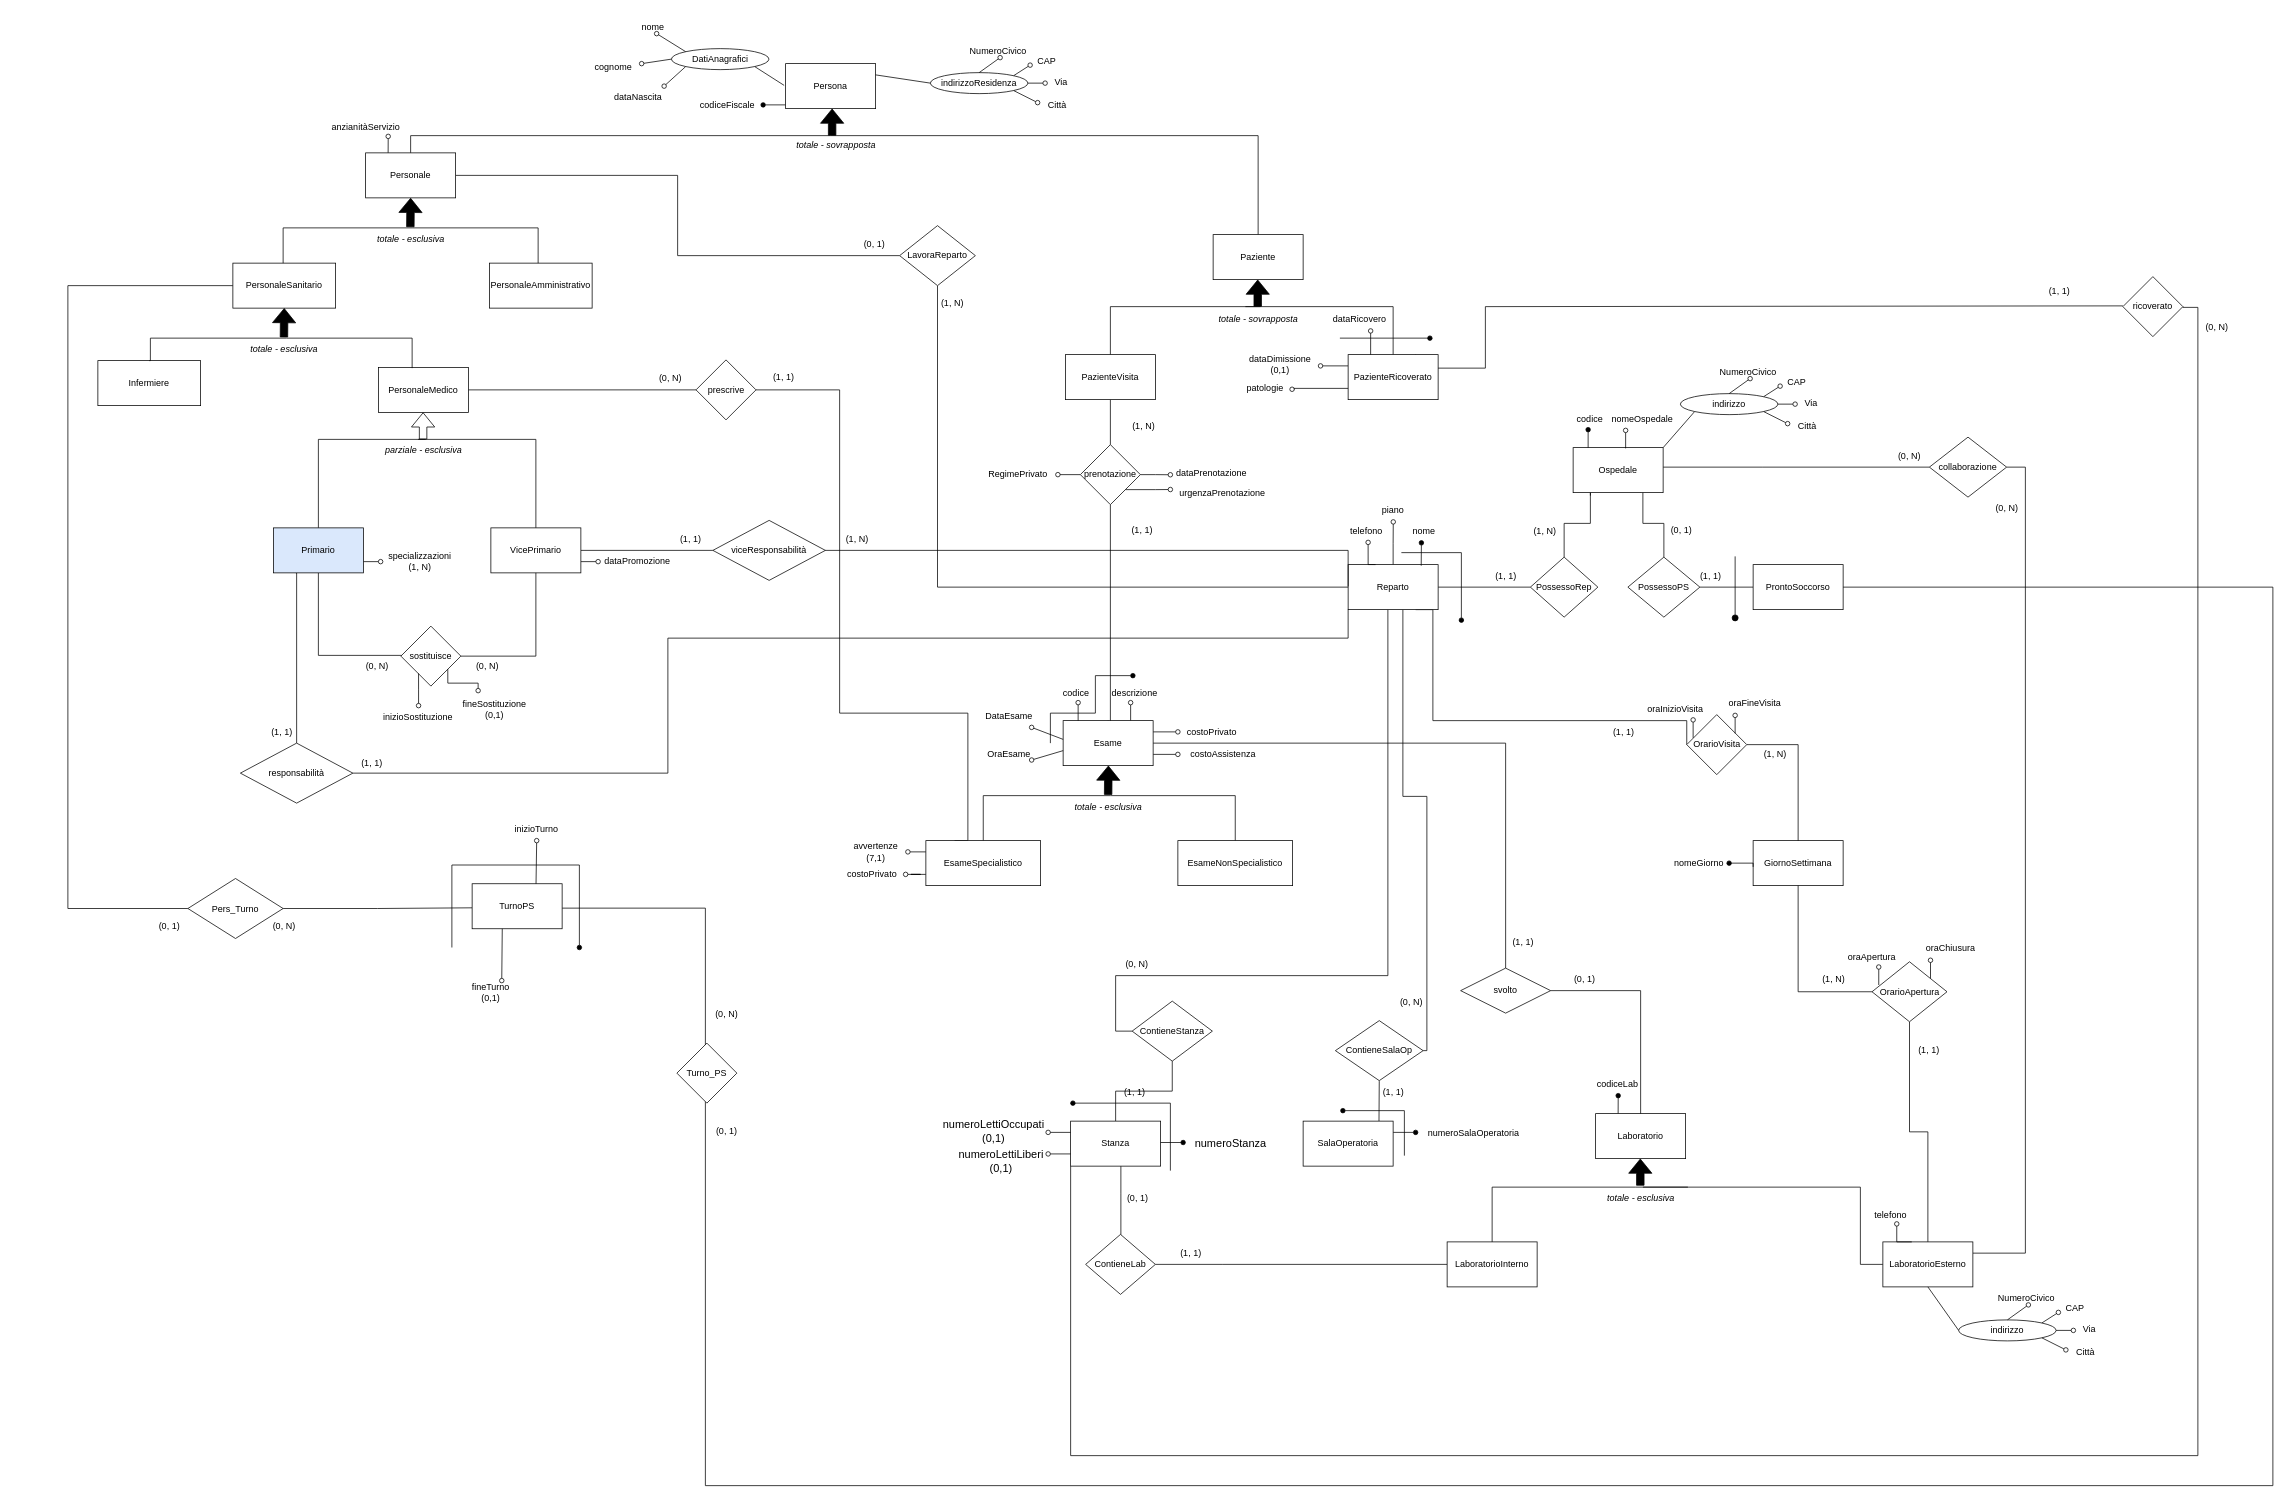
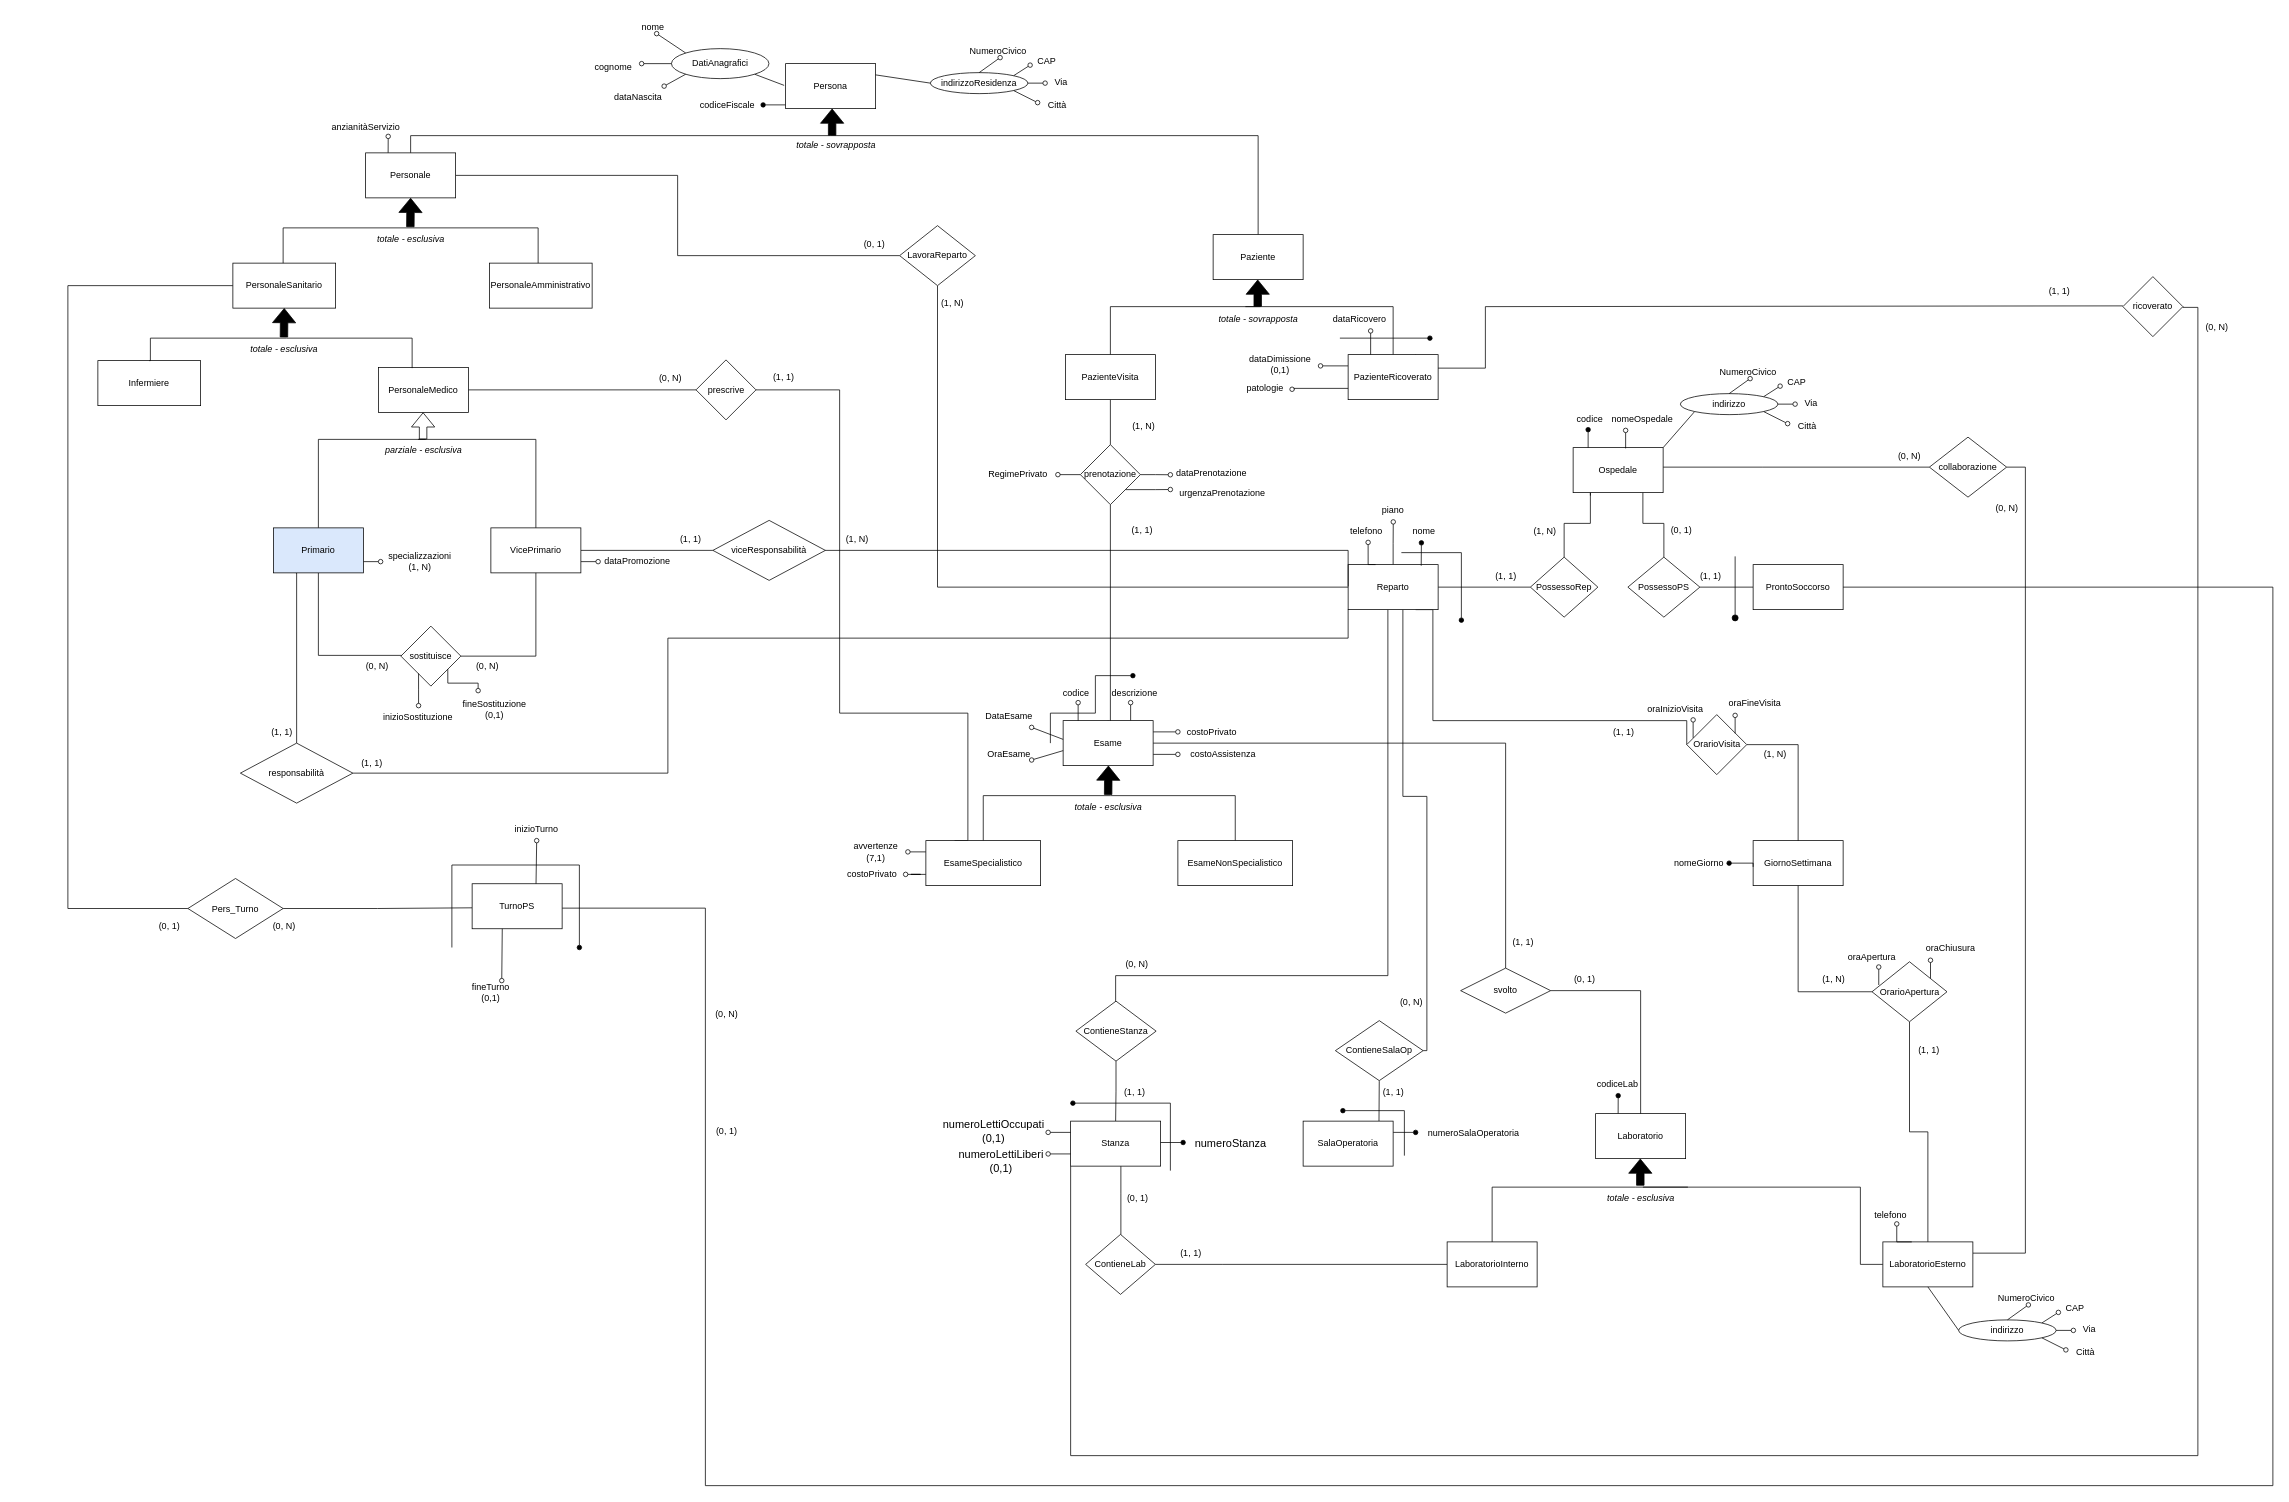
(720, 59) -> (720, 63)
(1172, 1031) -> (1116, 1031)
(707, 1073) -> none
